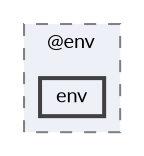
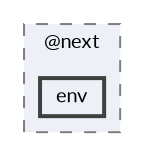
(72, 43) -> (72, 43)
